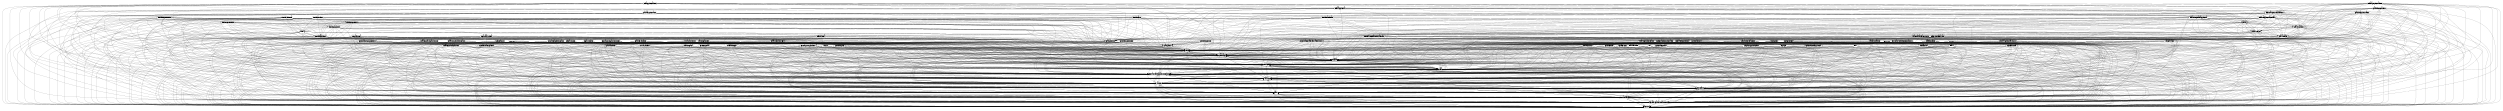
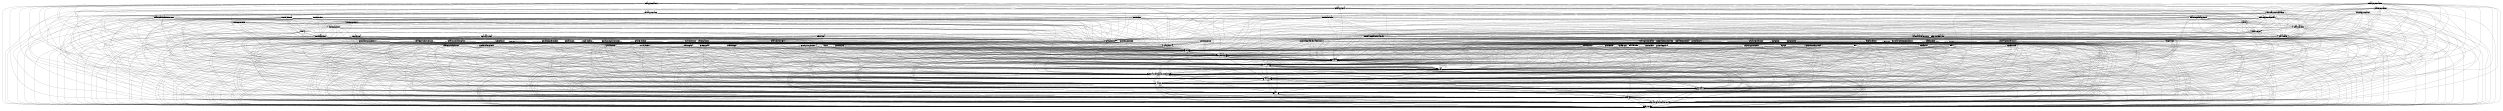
(165, 18) -> (164, 18)
(1650, 46) -> (1649, 46)
